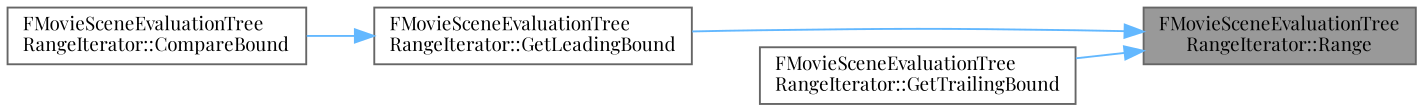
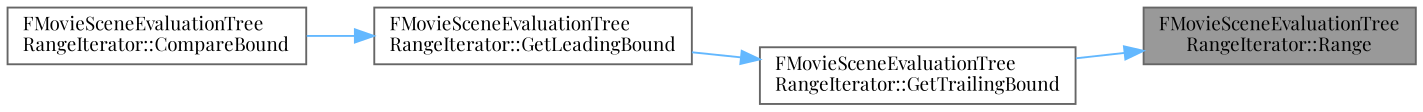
(908, 29) -> (716, 55)
